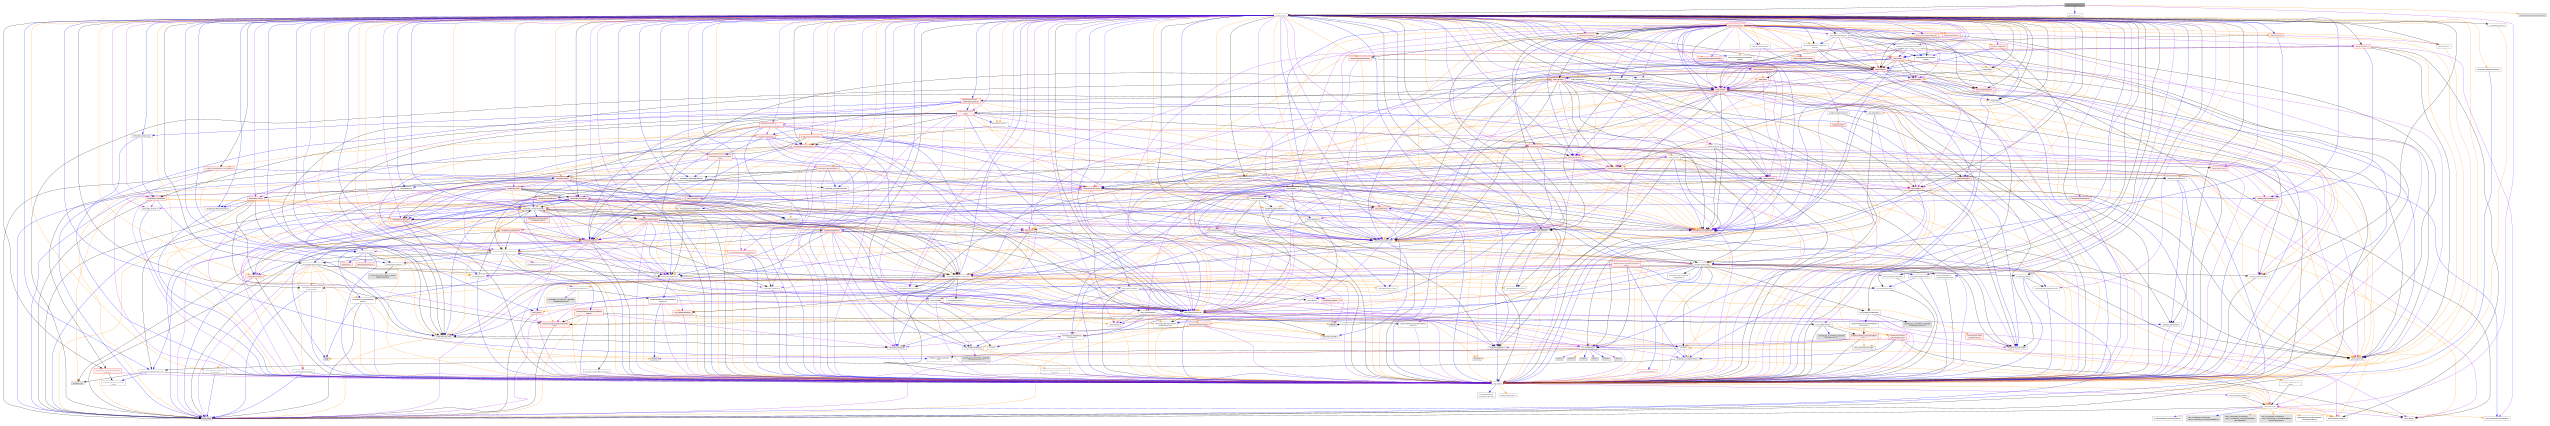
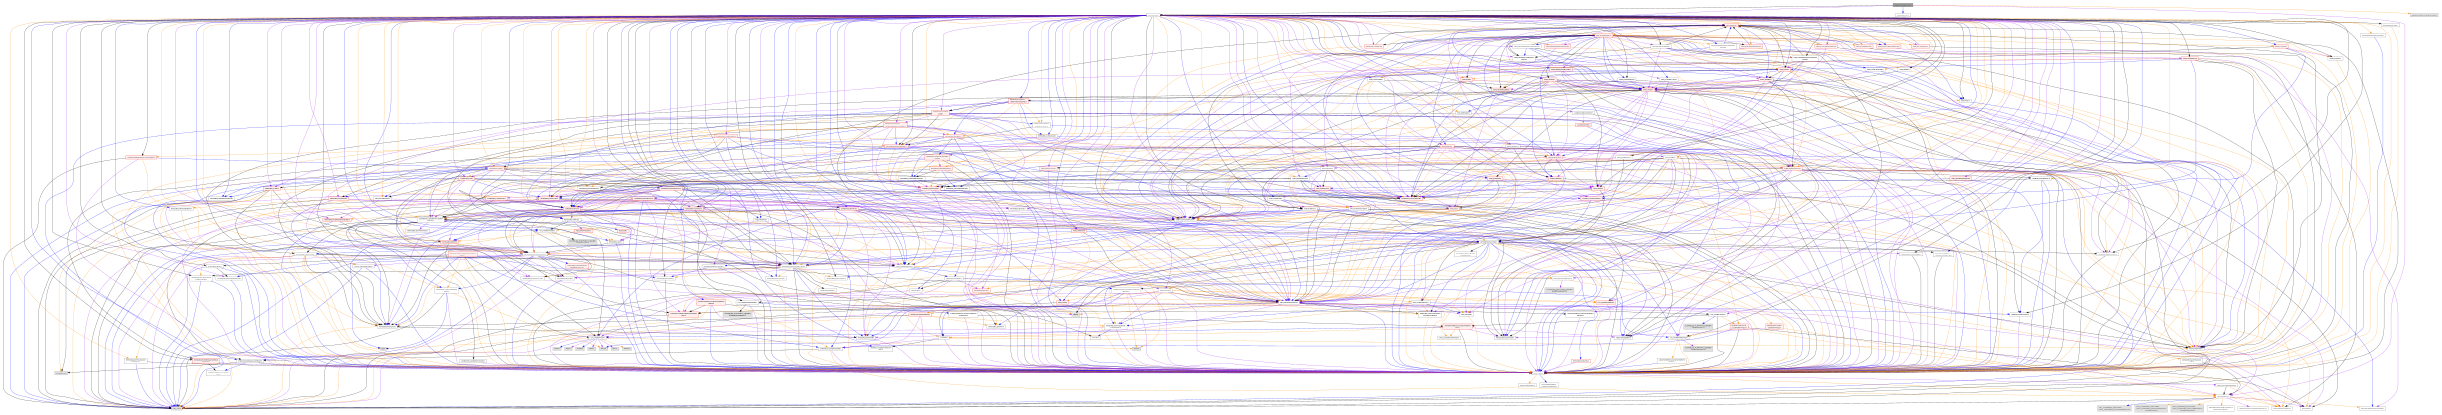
(1814, 55) -> (1670, 30)
(544, 193) -> none
(586, 214) -> (598, 208)
(1372, 310) -> (230, 350)
